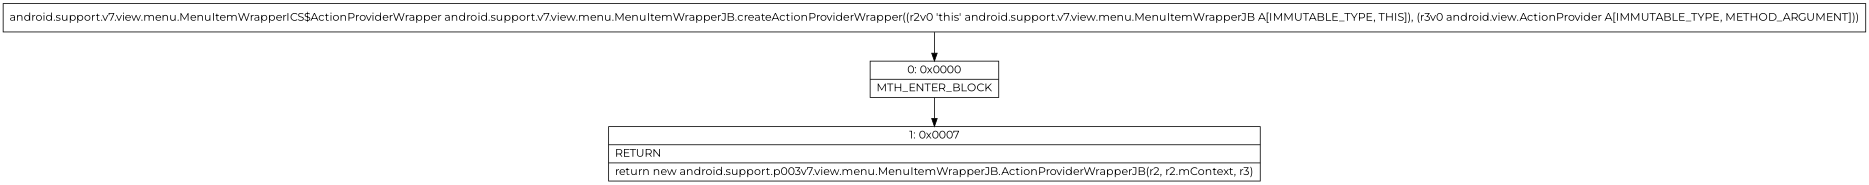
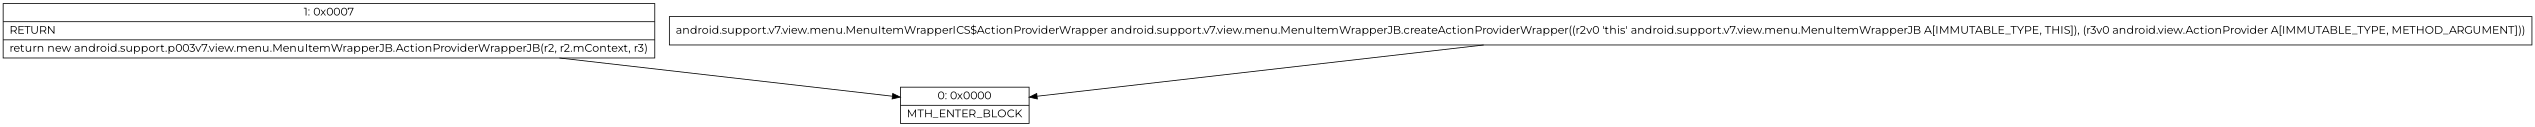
(934, 108) -> (726, 77)
